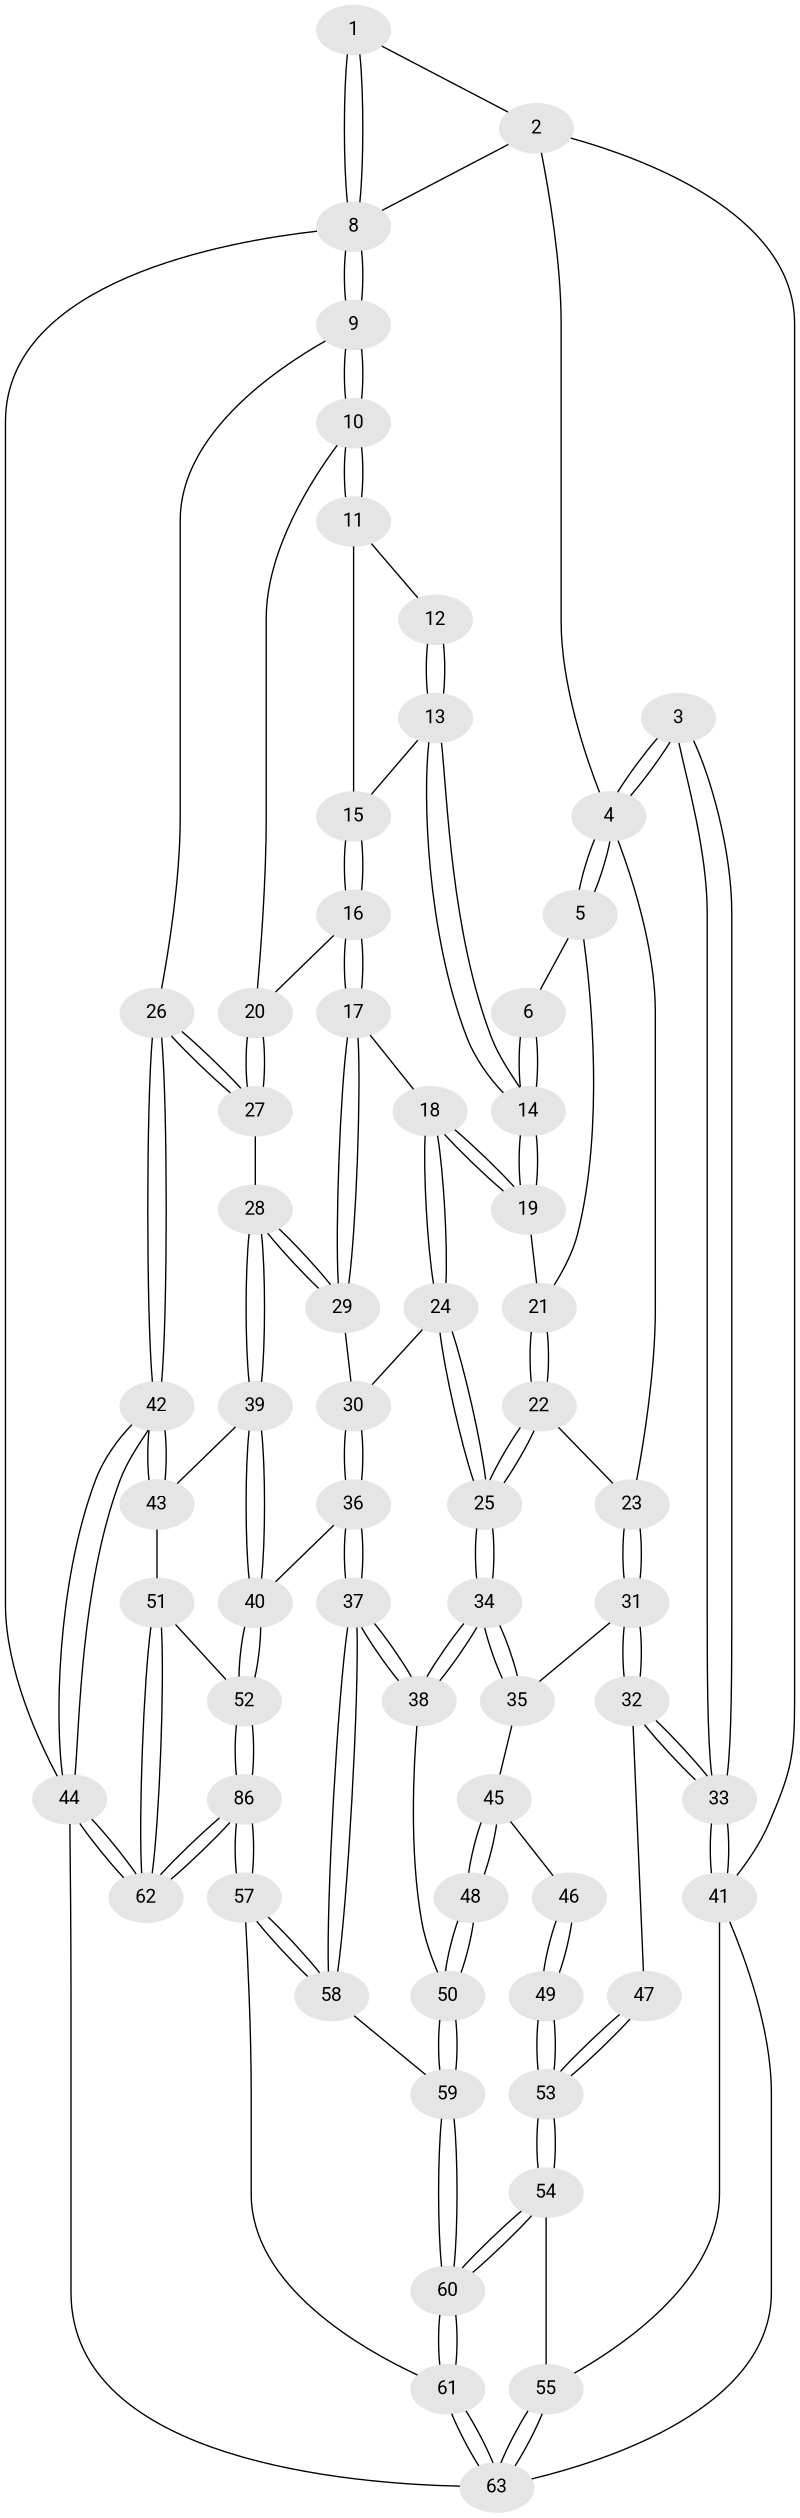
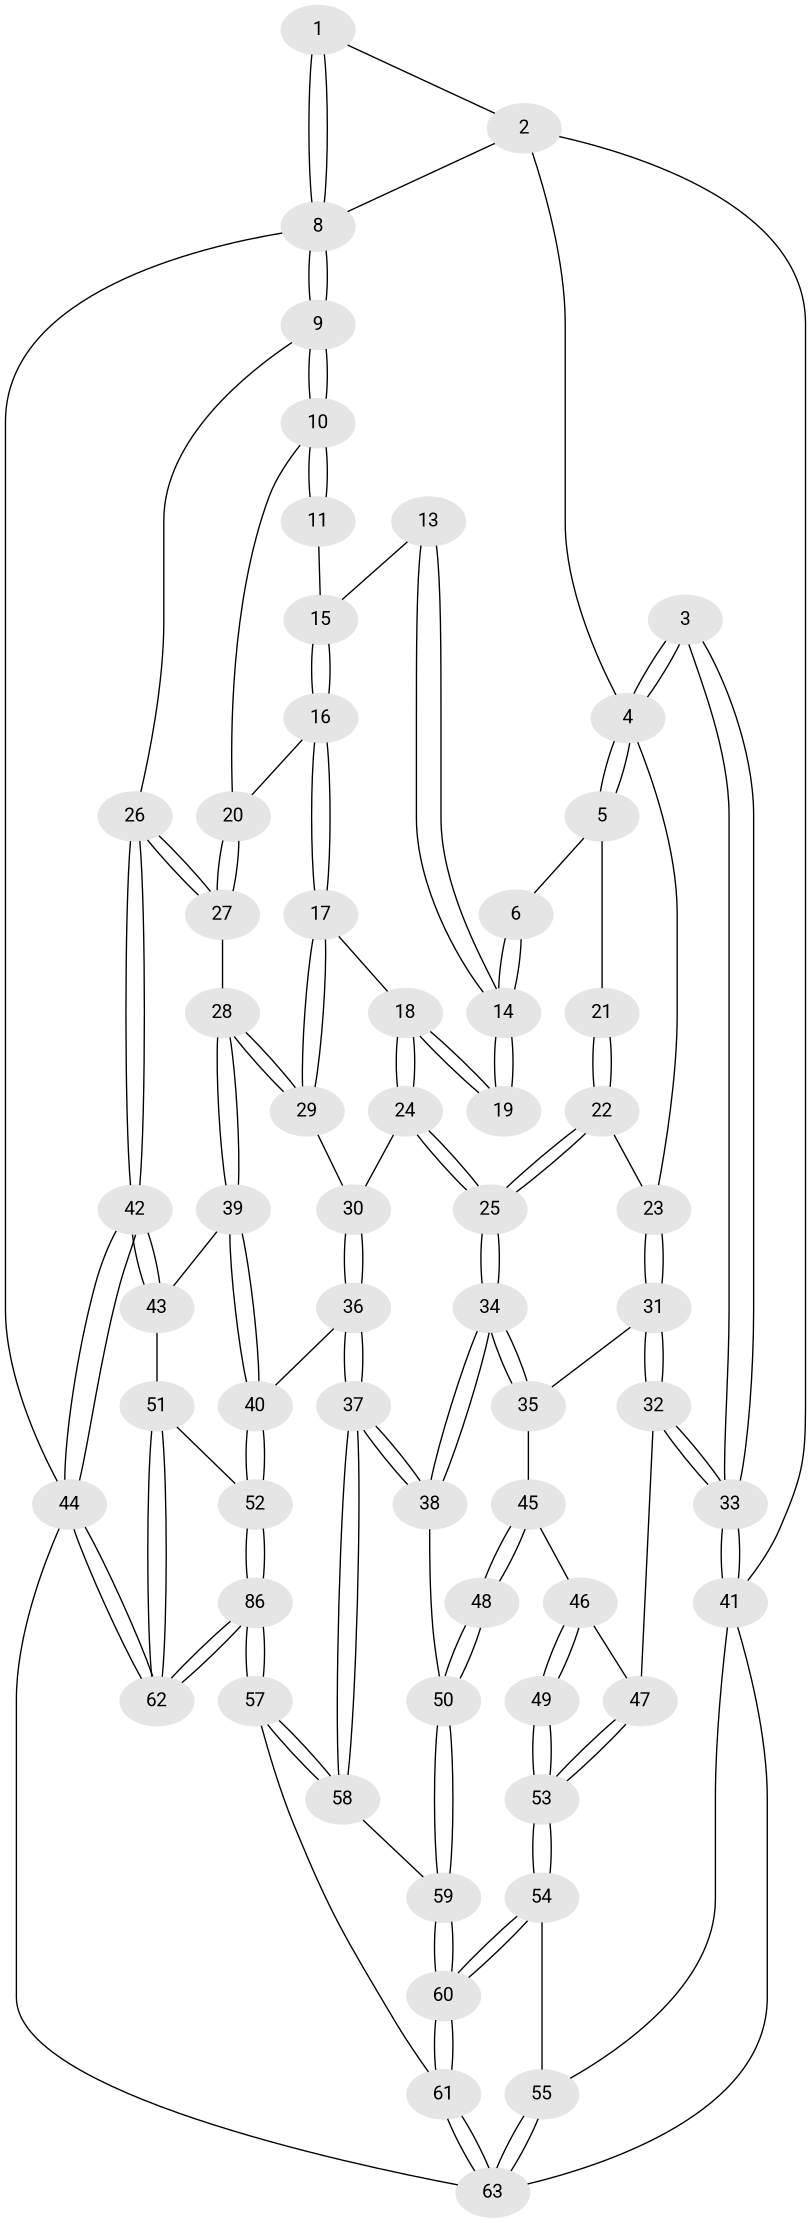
(436, 620) -> none
(534, 1259) -> none
none -> (610, 1652)
